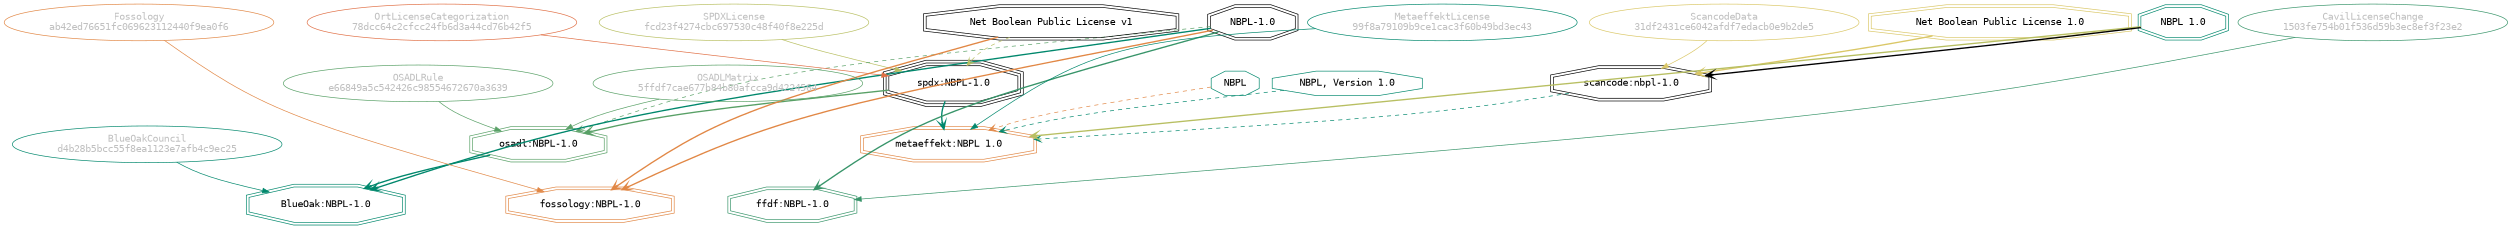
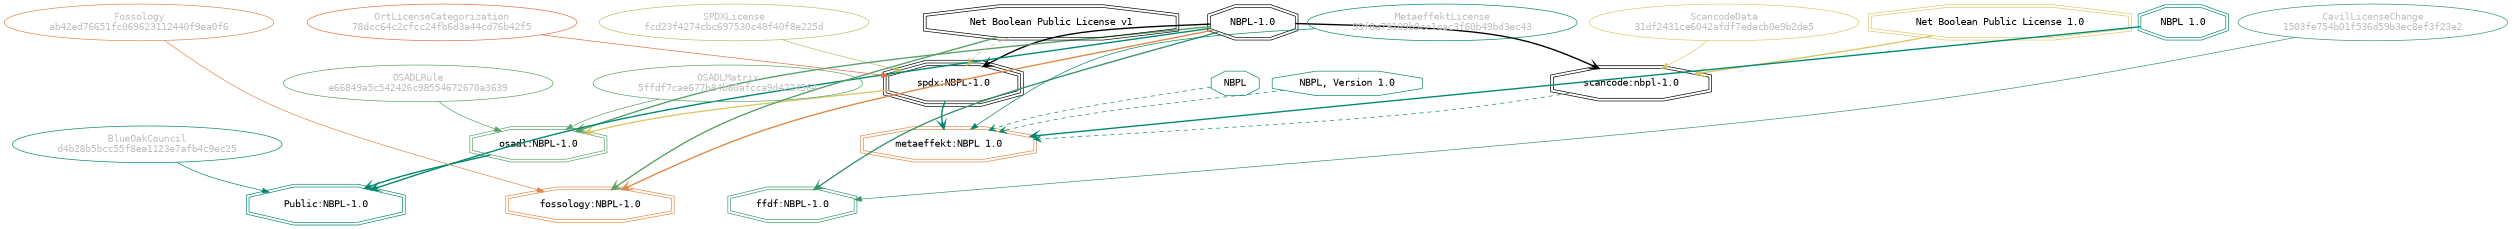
none -> (1097, 31)
(1906, 54) -> (1447, 30)
(893, 60) -> (893, 60)
(1589, 81) -> (1589, 81)
(801, 94) -> (801, 94)
(1103, 104) -> (1103, 104)
(739, 107) -> (739, 107)
(326, 205) -> (326, 205)
